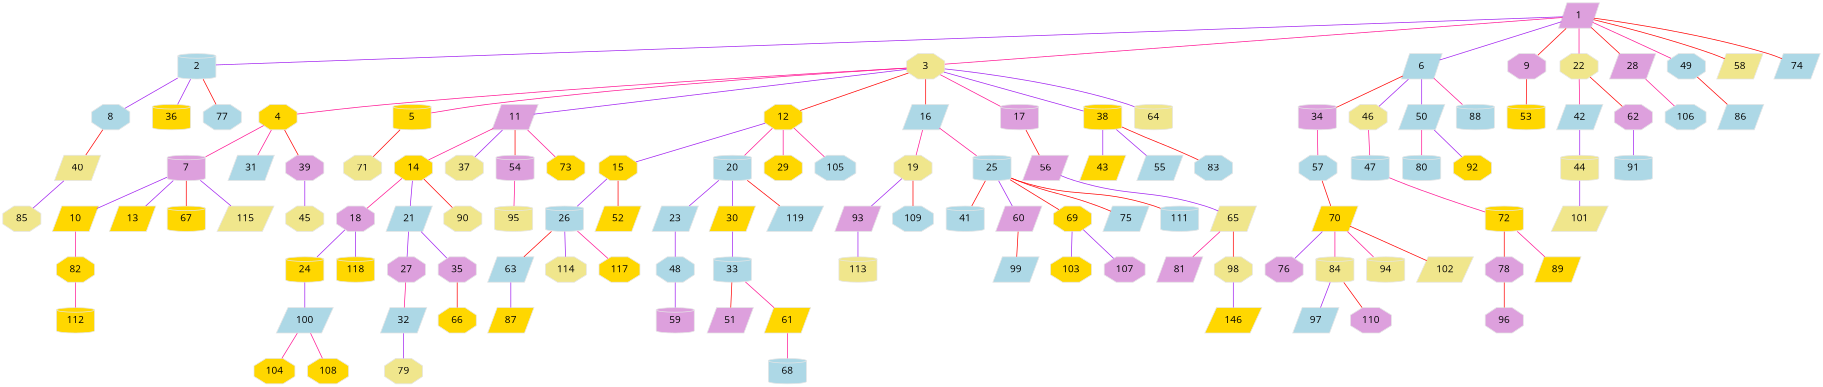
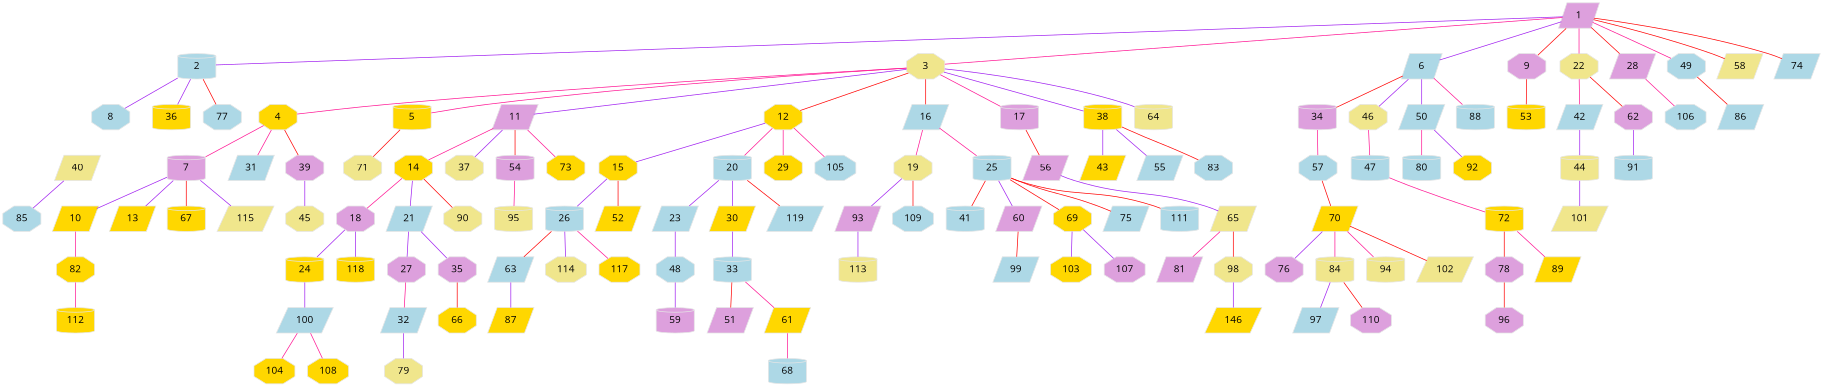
(94, 142) -> none
(22, 219) -> (22, 219)
